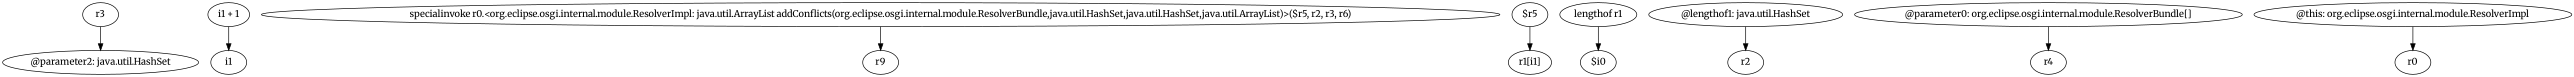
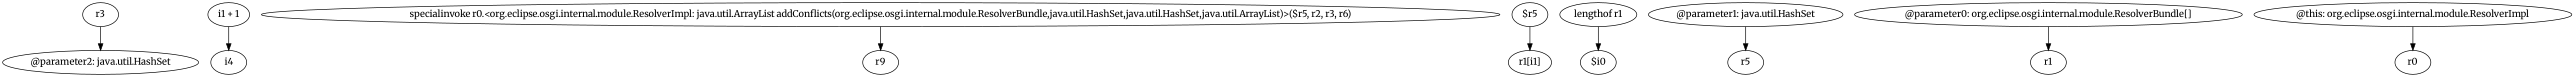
(1746, 15) -> (1746, 15)
(229, 62) -> (229, 62)
(1746, 62) -> (1746, 62)
(2048, 62) -> (2048, 62)
